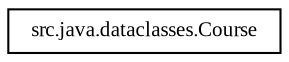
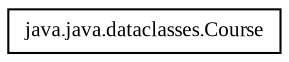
(144, 31) -> (144, 31)
